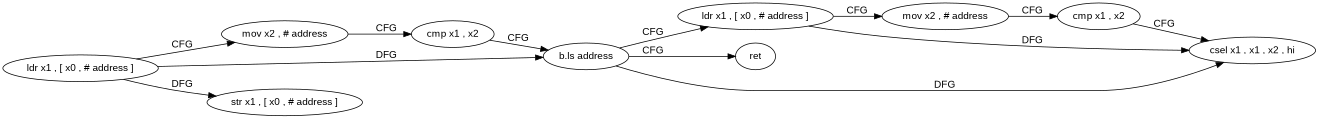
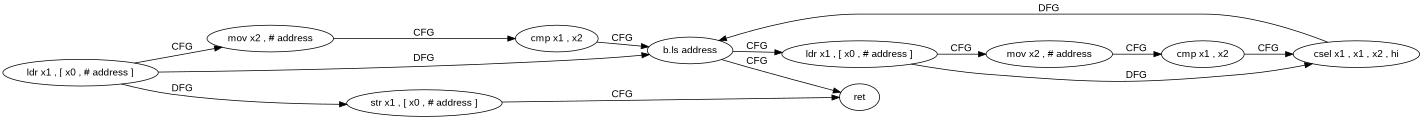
(917, 90) -> (1027, 14)
none -> (667, 100)
